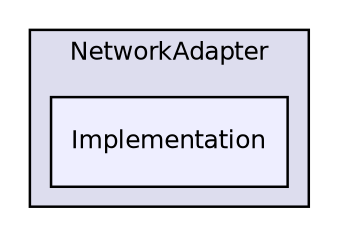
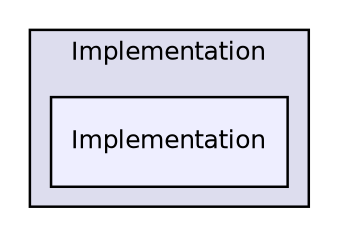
(169, 54) -> (169, 54)
